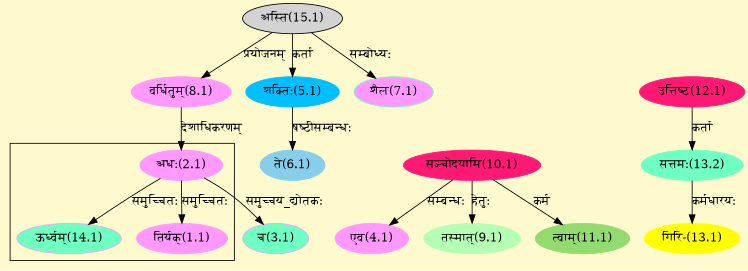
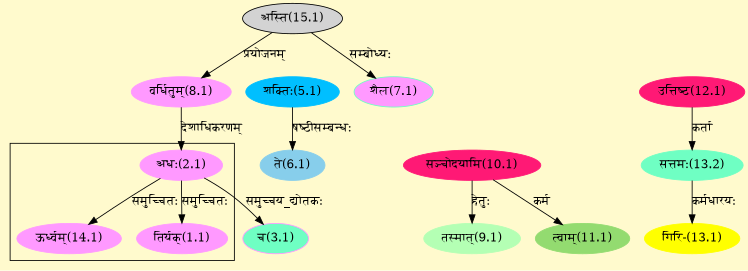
(293, 51) -> none
(69, 239) -> (69, 239)
(372, 239) -> none
